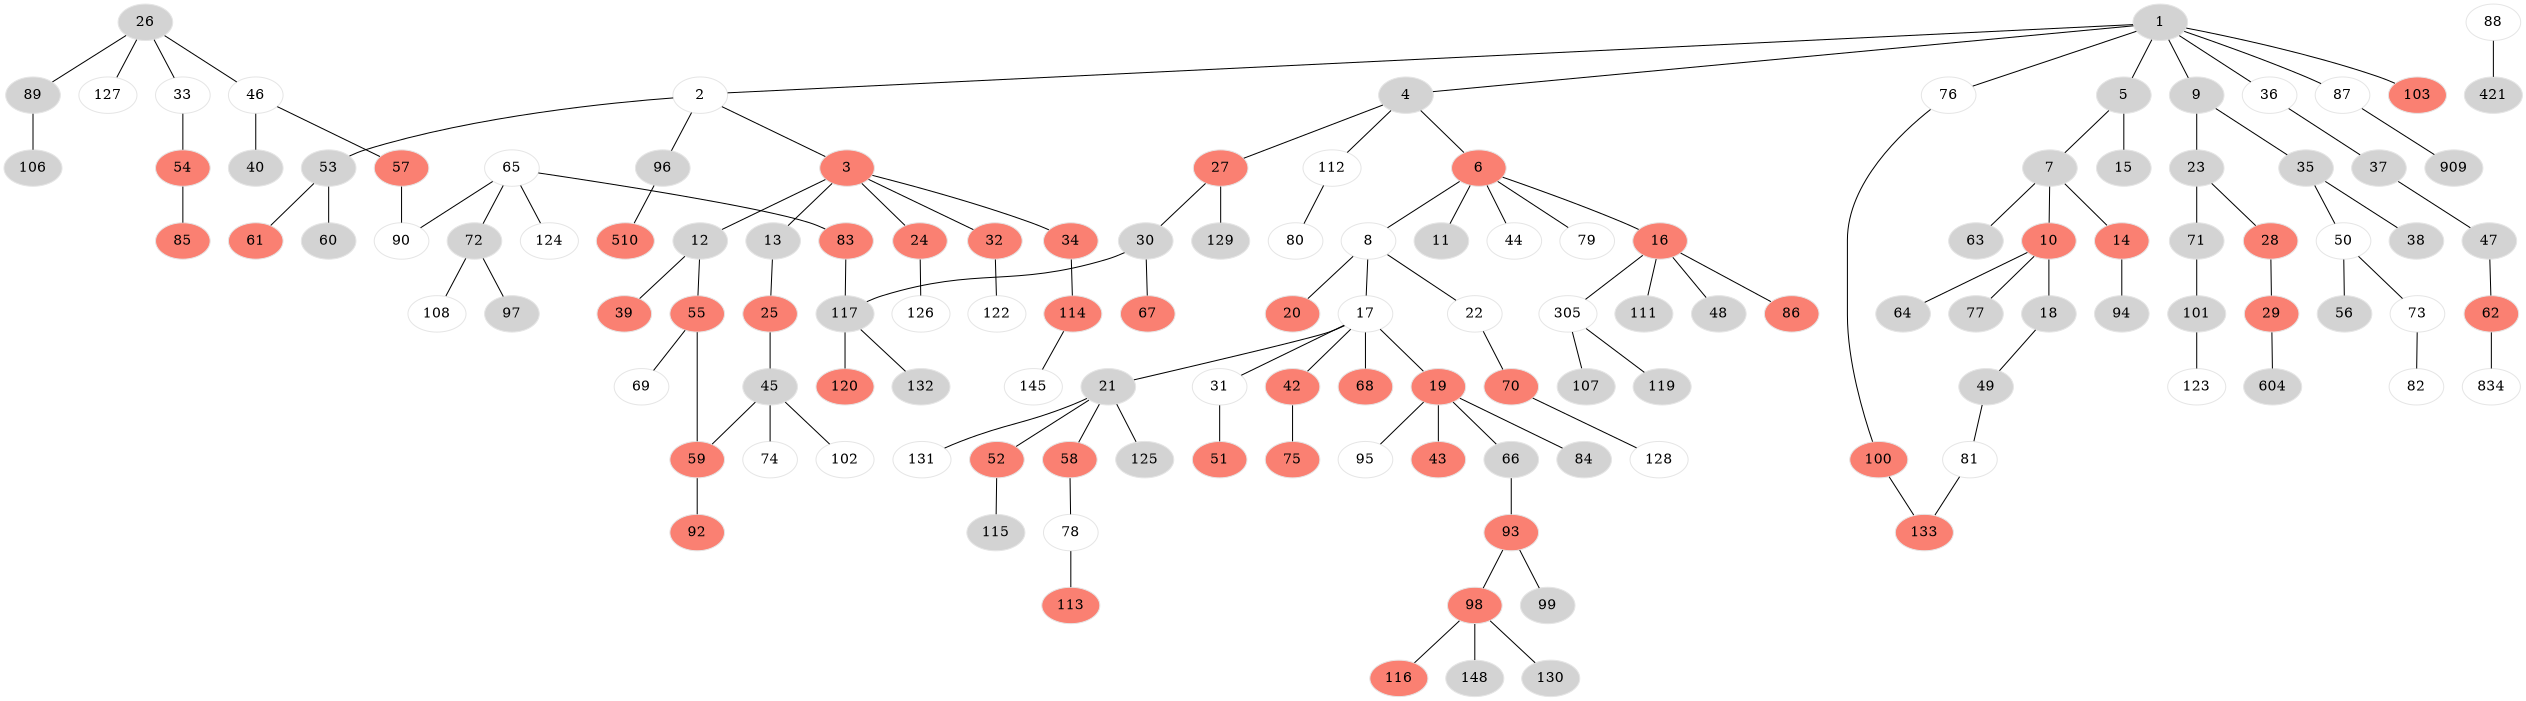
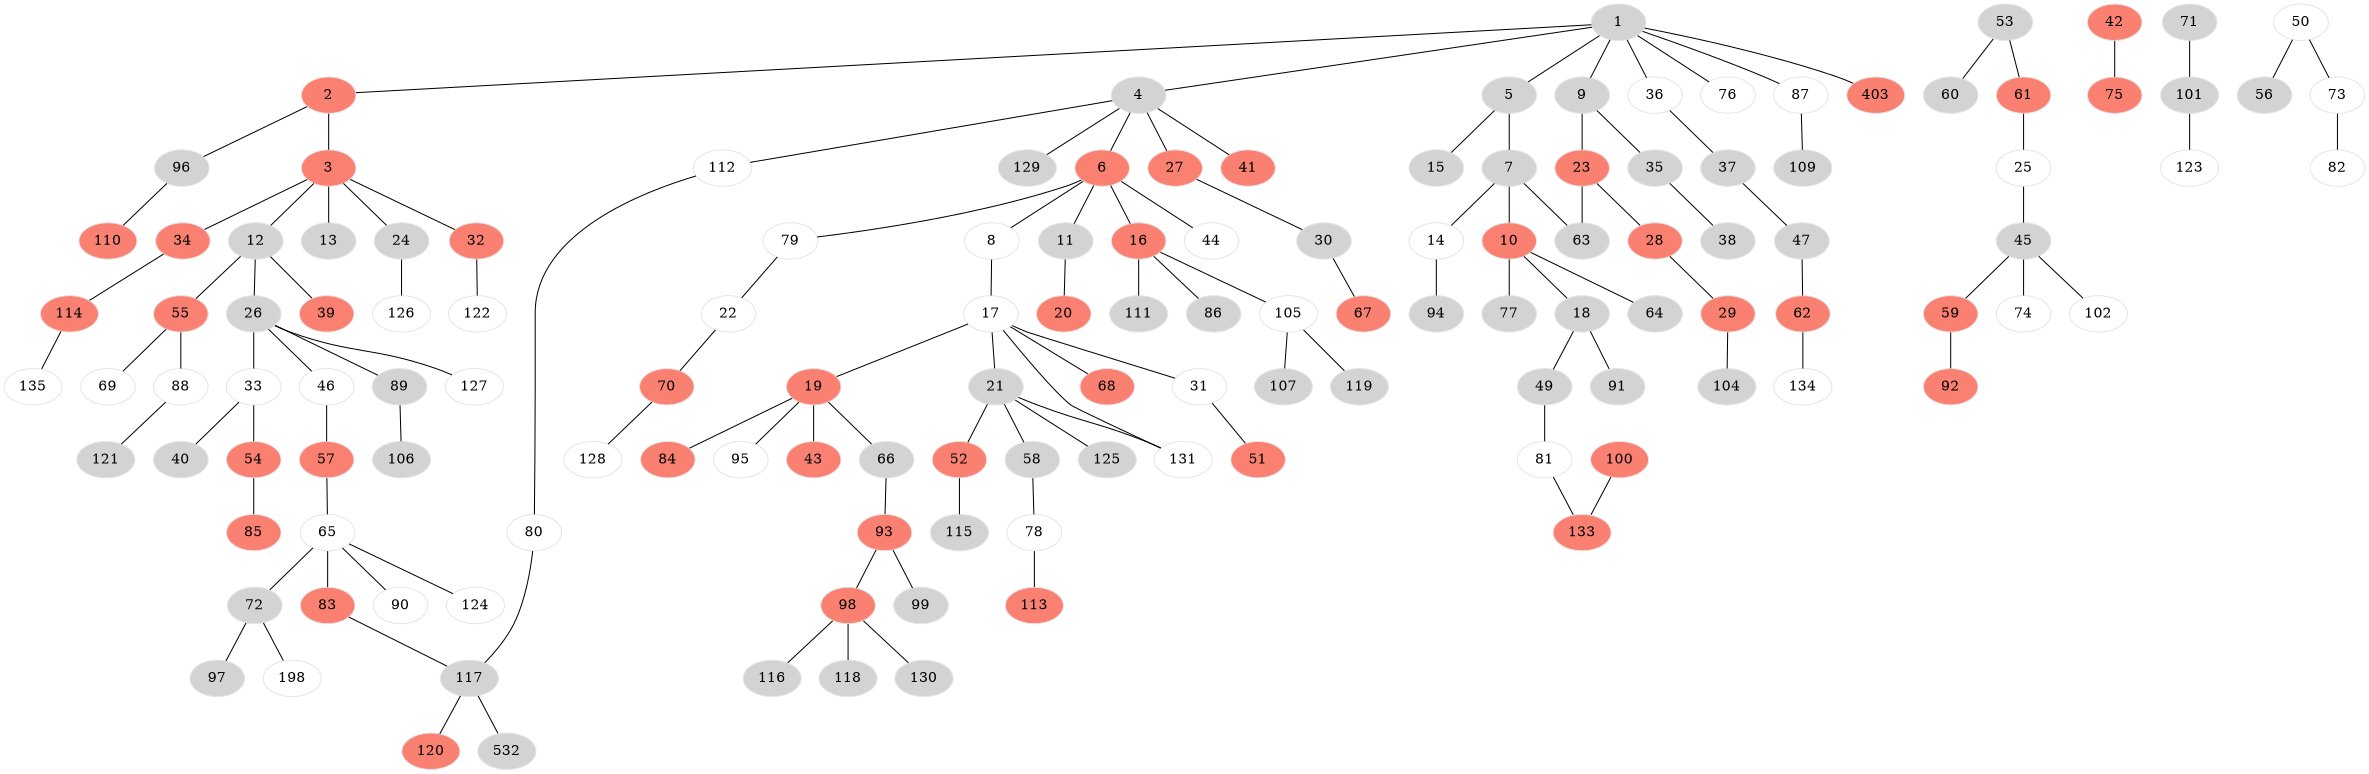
(700, 95) -> (329, 95)
(2417, 95) -> (1876, 95)
(2493, 95) -> (106, 460)
(509, 117) -> none
(256, 132) -> (217, 423)
none -> (1248, 168)
(2197, 168) -> (1582, 168)
(2454, 168) -> (1803, 168)
(402, 205) -> (327, 496)
(1221, 205) -> (1083, 132)
(2197, 205) -> (1582, 205)
(2325, 205) -> none
(625, 241) -> (108, 241)
(920, 241) -> (402, 241)
(2122, 241) -> (1436, 241)
(1847, 263) -> none
(1002, 277) -> (519, 612)
(1331, 277) -> (1065, 278)
(1422, 277) -> (759, 277)
none -> (255, 278)
(772, 278) -> (2024, 132)
(437, 314) -> (292, 678)
(770, 314) -> (2024, 168)
(1568, 314) -> (1289, 314)
(1719, 314) -> none
(1792, 314) -> (1214, 314)
(1329, 350) -> (1070, 405)
(697, 387) -> (181, 350)
(921, 387) -> (507, 751)
(1033, 387) -> (33, 387)
none -> (1618, 387)
(2273, 387) -> (1727, 387)
(2491, 387) -> (1803, 387)
(1070, 460) -> (1032, 460)
(1584, 460) -> (668, 460)
(1399, 678) -> (772, 678)
(1475, 678) -> (848, 678)
